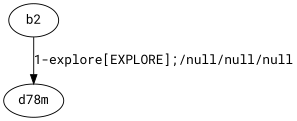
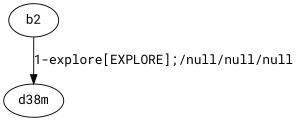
(34, 101) -> (34, 101)
